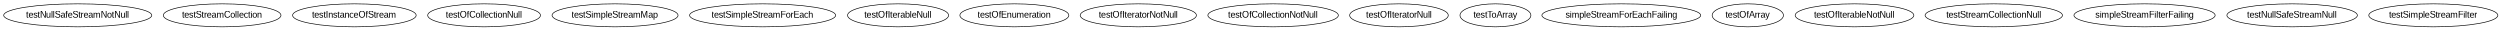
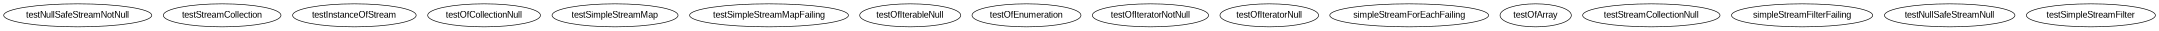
(763, 15) -> none
none -> (769, 15)
(1273, 15) -> none
(1495, 15) -> none
(1855, 15) -> none
